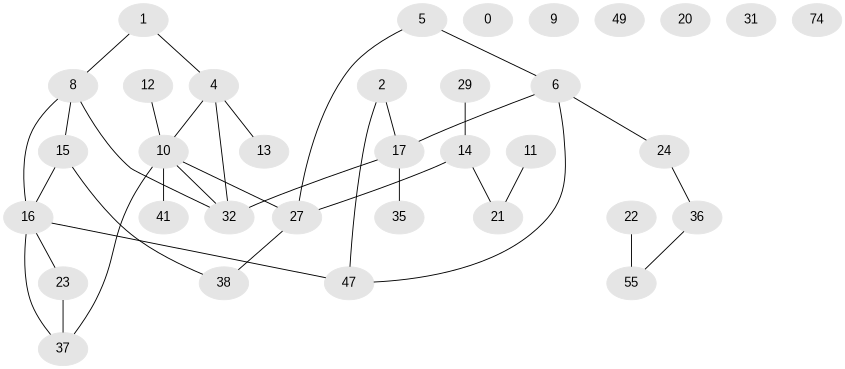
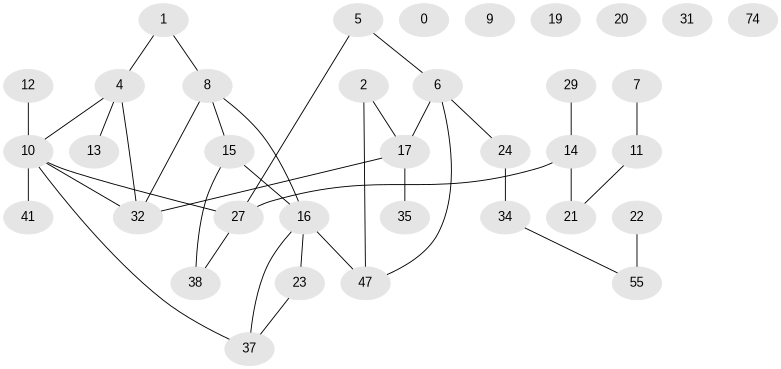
(620, 20) -> (556, 20)
none -> (637, 86)
(697, 218) -> (505, 218)
